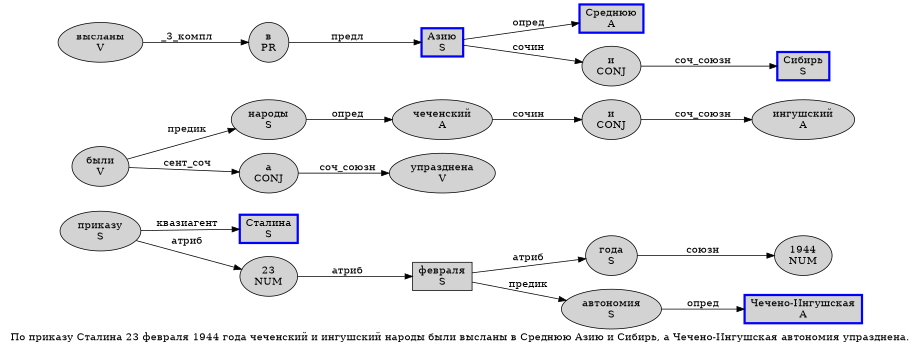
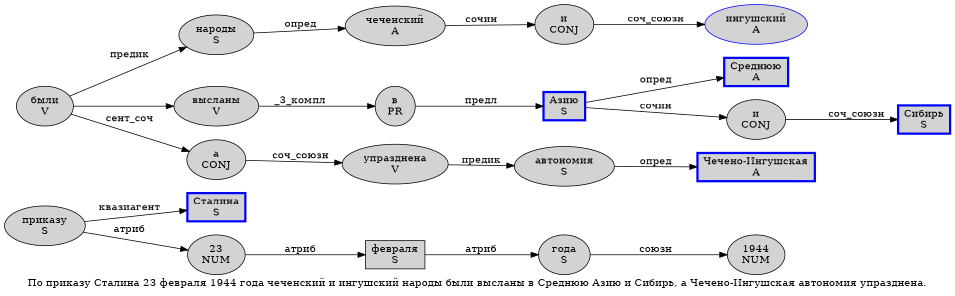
none -> (120, 106)
(803, 120) -> (756, 24)
(515, 291) -> (477, 165)
